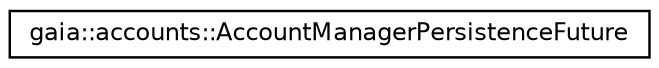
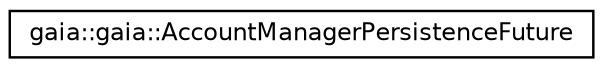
(330, 34) -> (302, 34)
